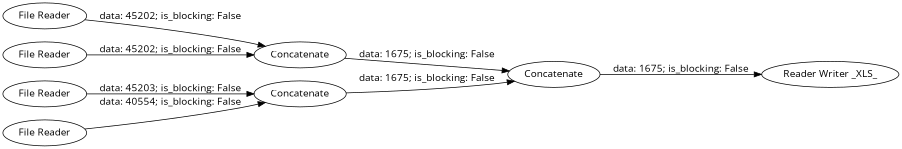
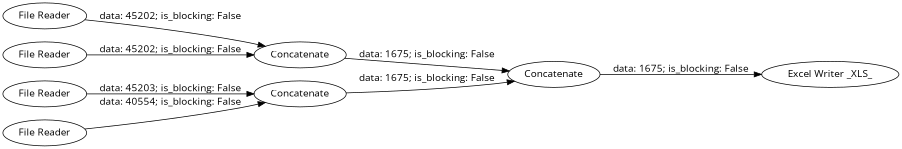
(830, 74) -> (830, 74)
